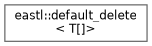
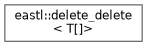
(76, 23) -> (74, 23)
